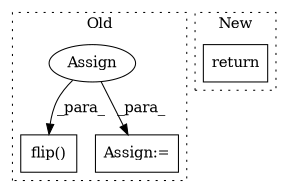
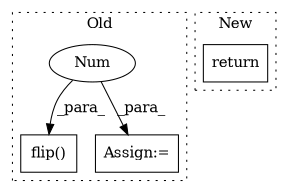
(92, 63) -> (92, 63)
